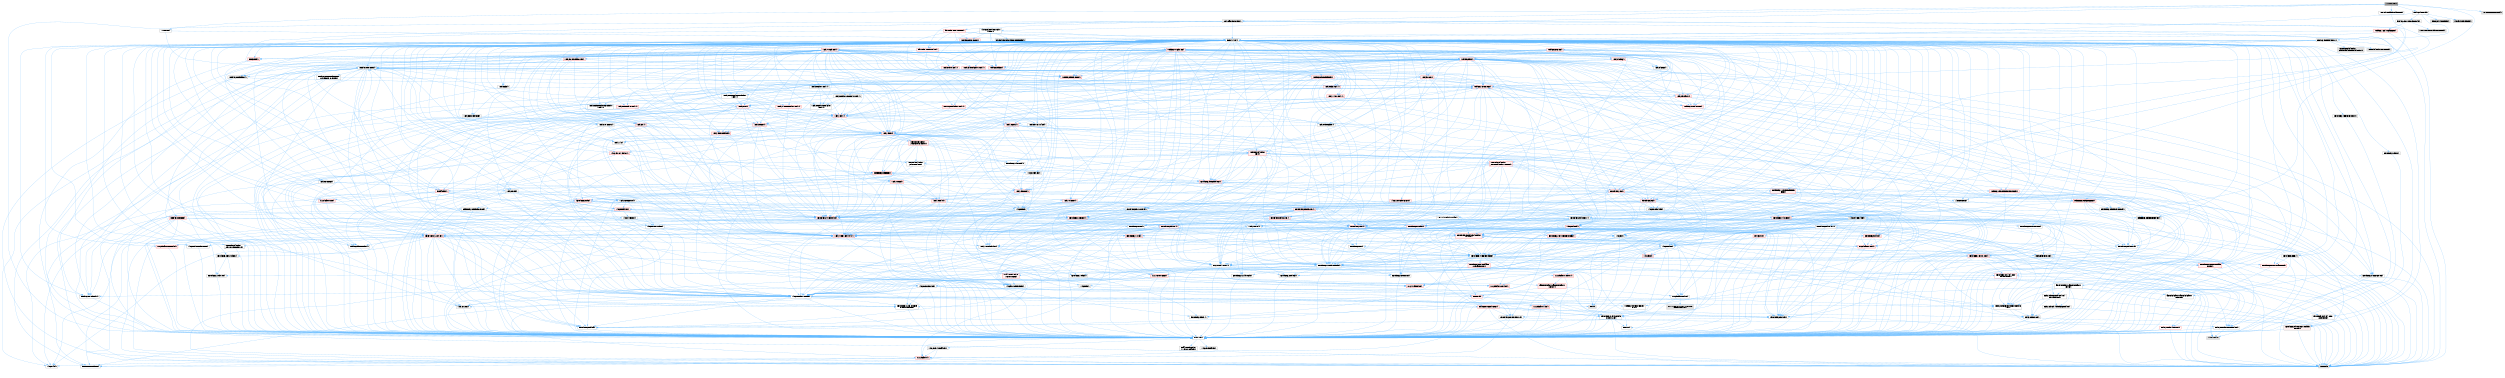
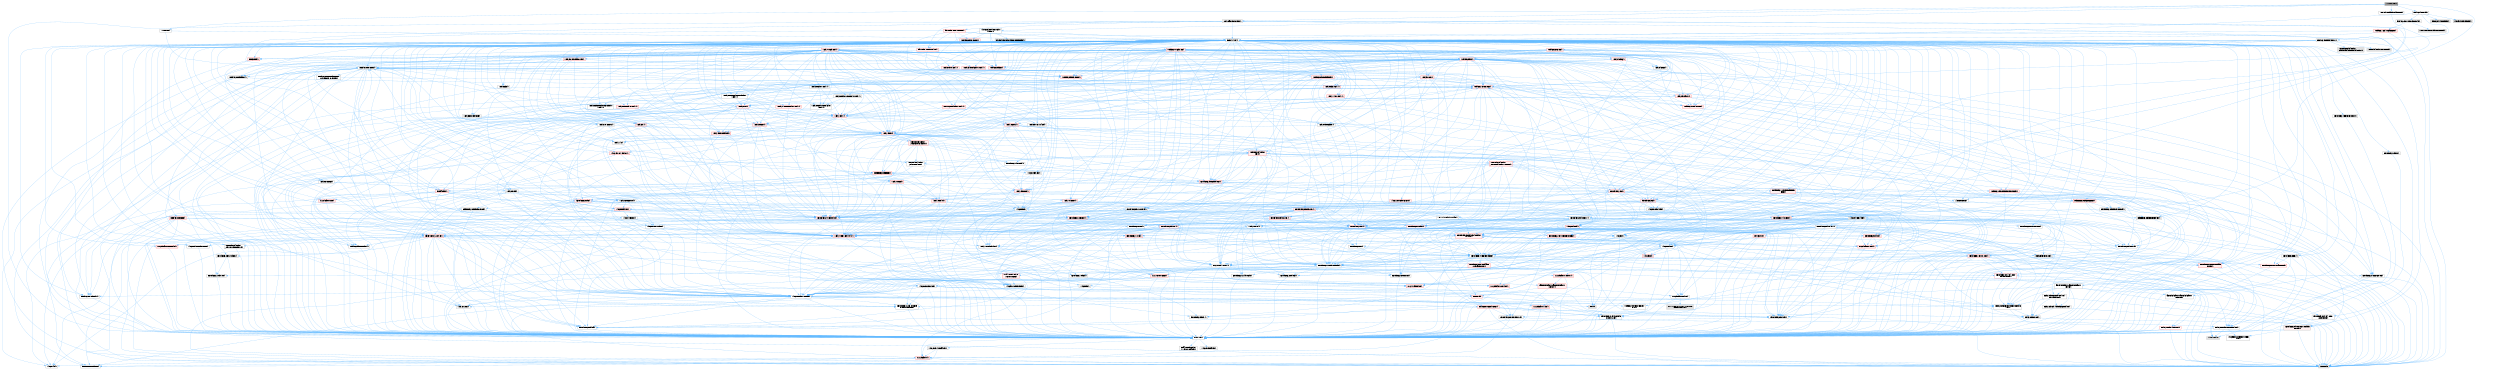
(2492, 13) -> none
(2115, 221) -> (1976, 234)
(1626, 328) -> none
none -> (2238, 338)
